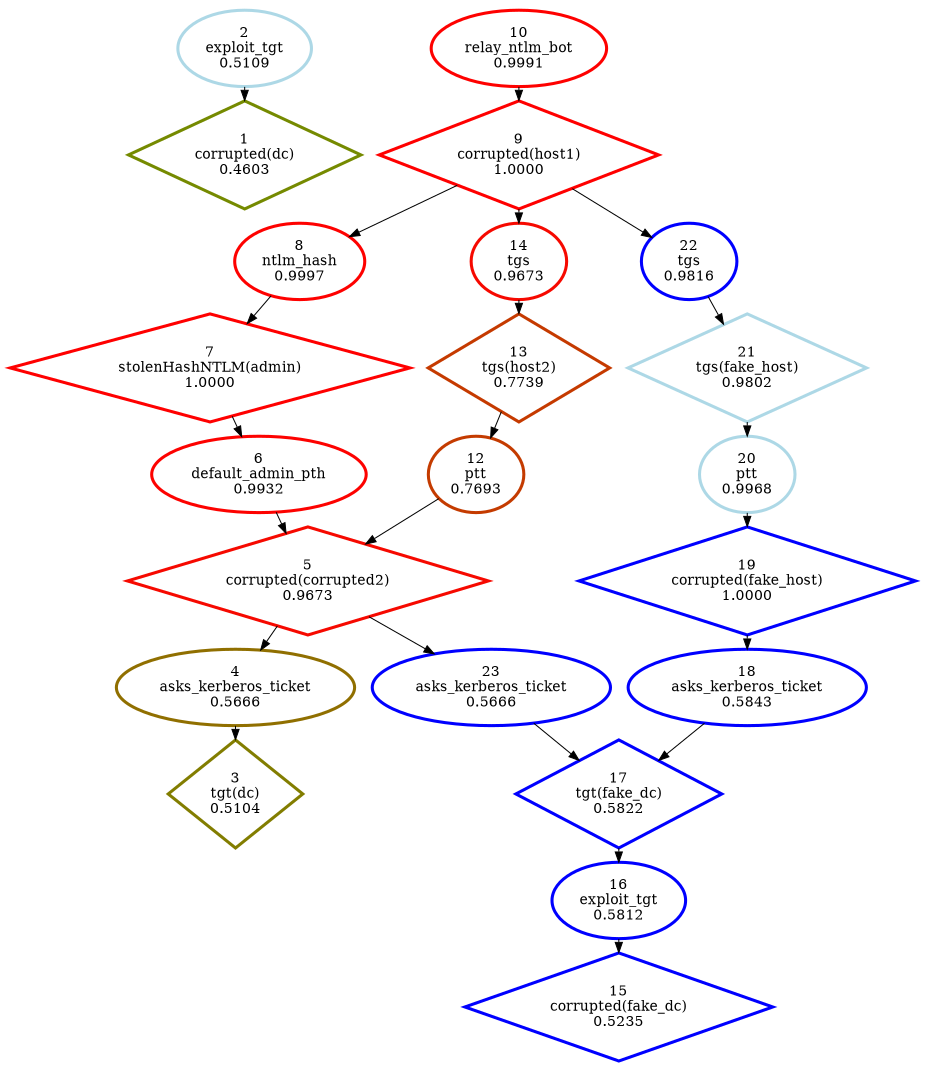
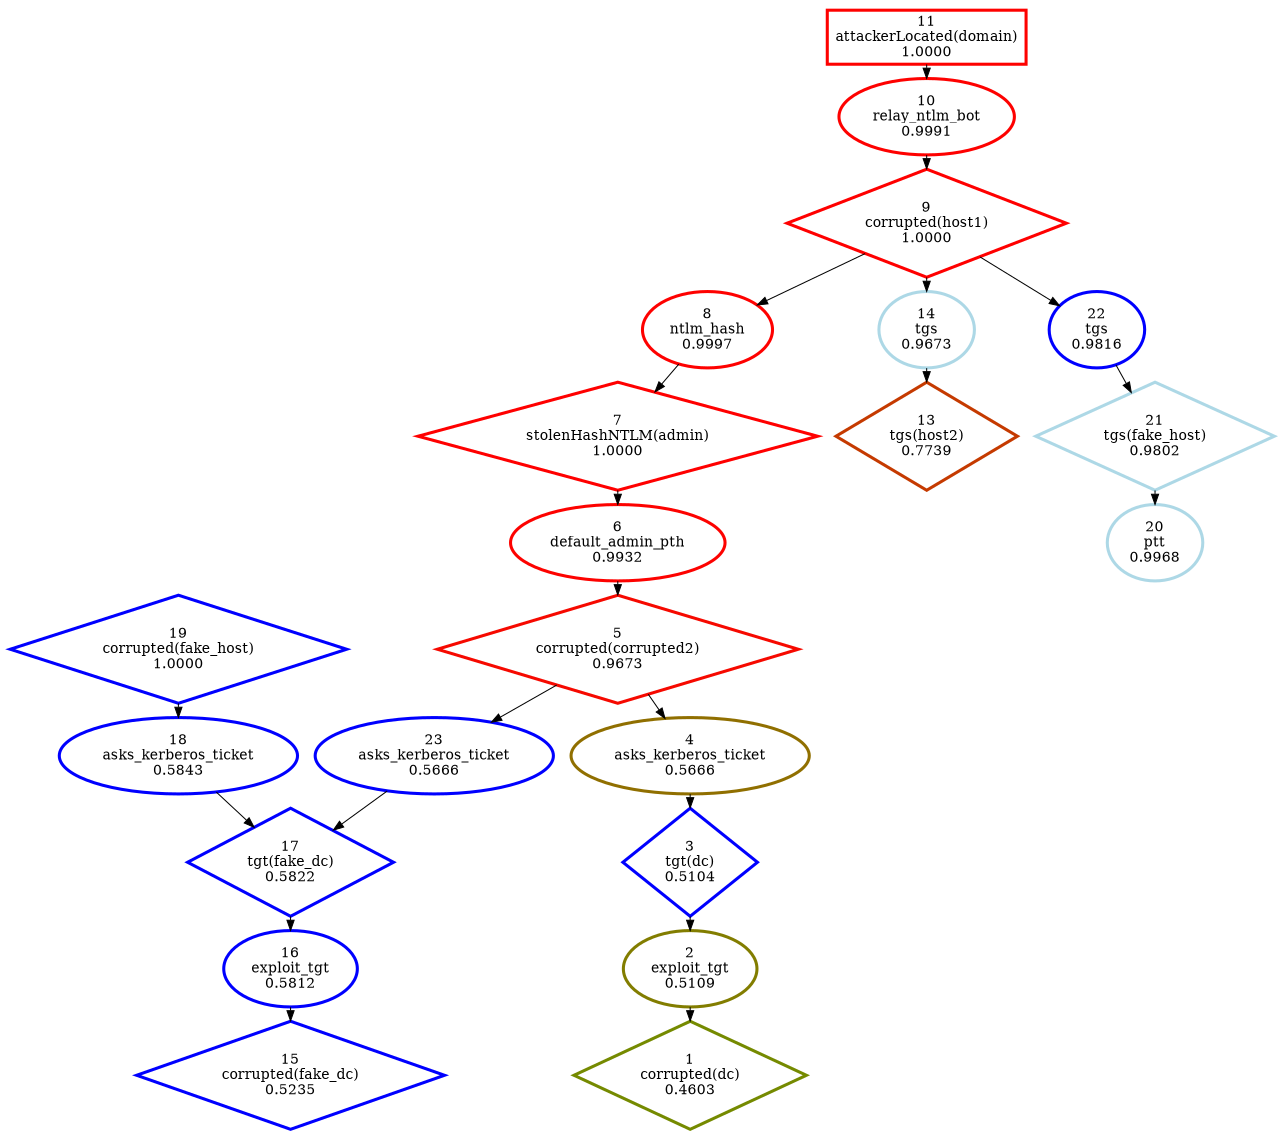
none -> (927, 37)
(245, 48) -> (690, 969)
(519, 261) -> (927, 330)
(476, 474) -> none
(747, 515) -> none
(235, 794) -> (690, 862)
none -> (690, 918)
